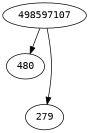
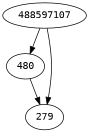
(45, 16) -> (45, 16)
none -> (34, 88)
